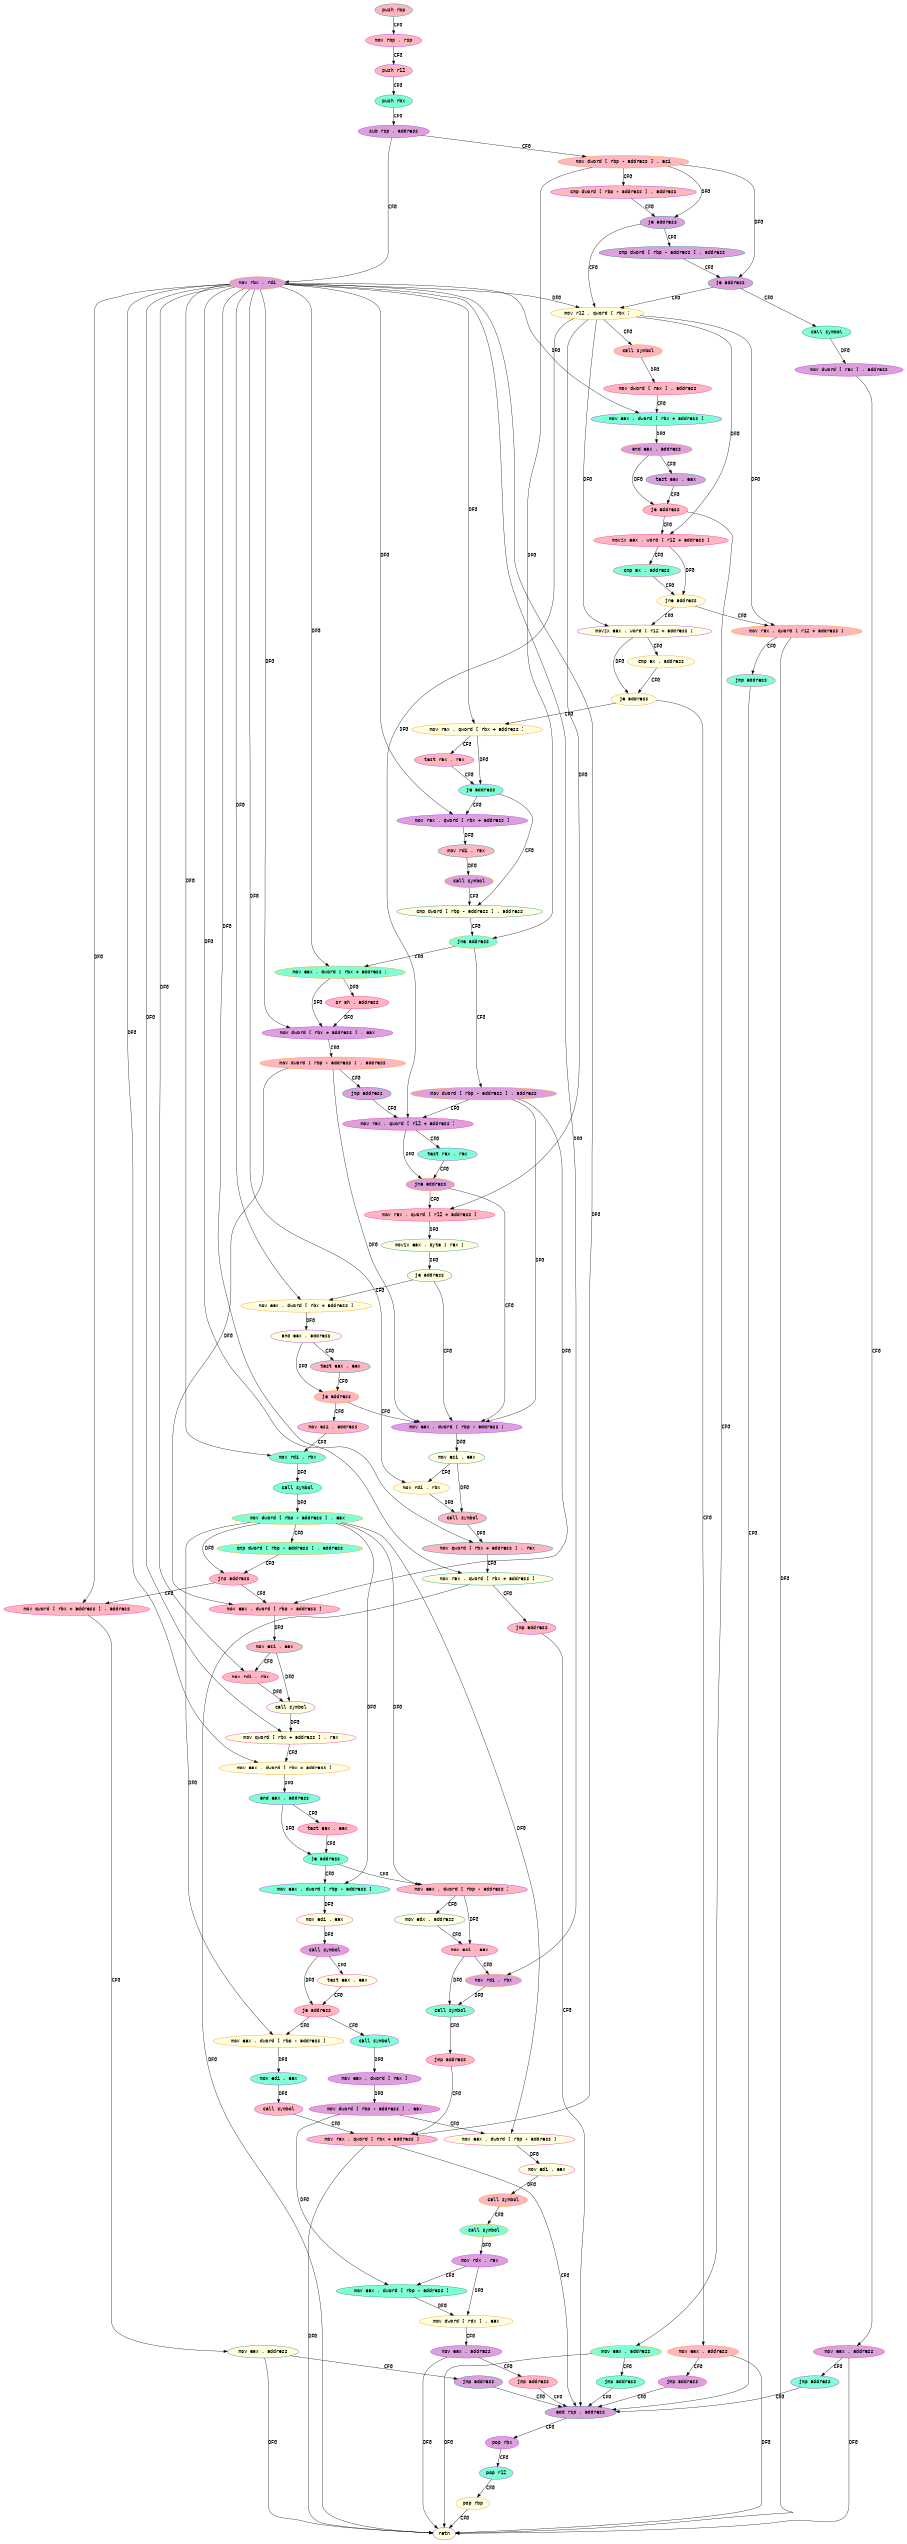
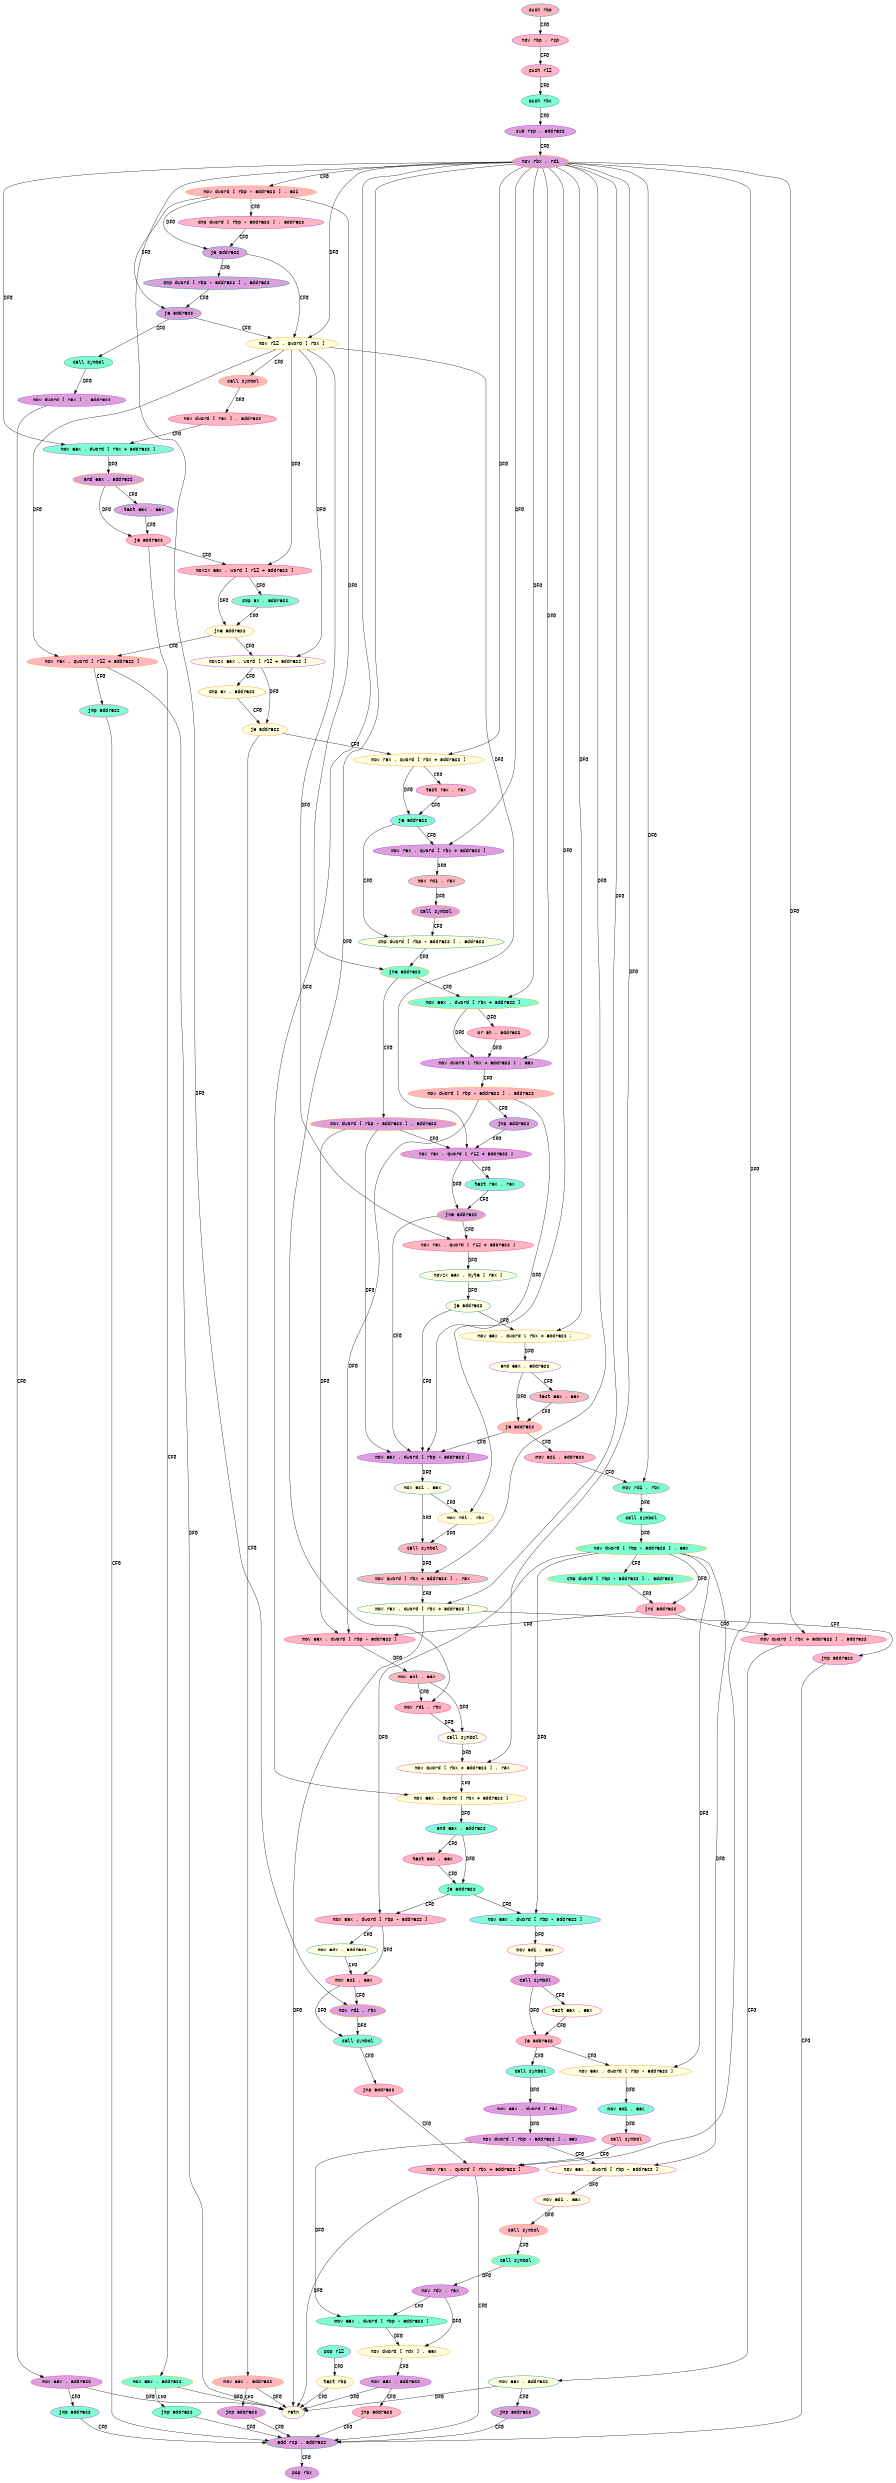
(502, 146) -> (344, 171)
(499, 2456) -> none
(473, 2503) -> (335, 2382)
